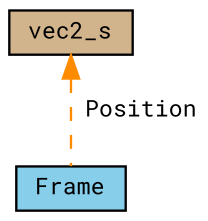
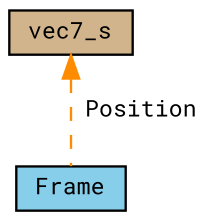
(71, 33) -> (71, 33)
